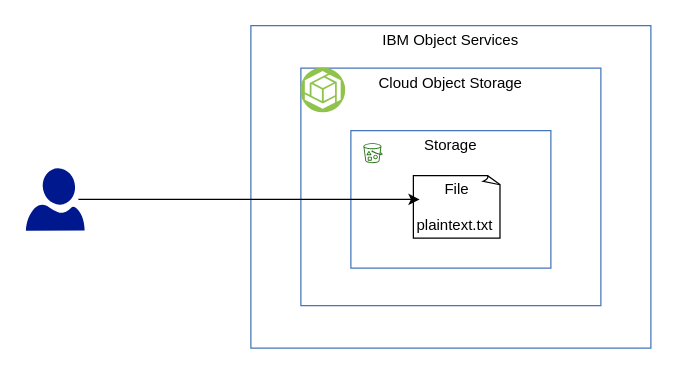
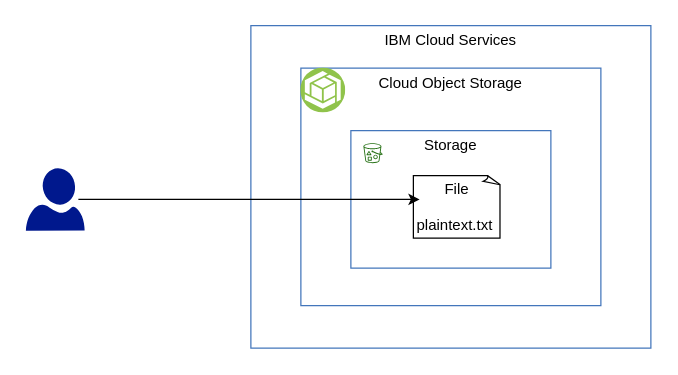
(451, 41) -> (451, 41)
